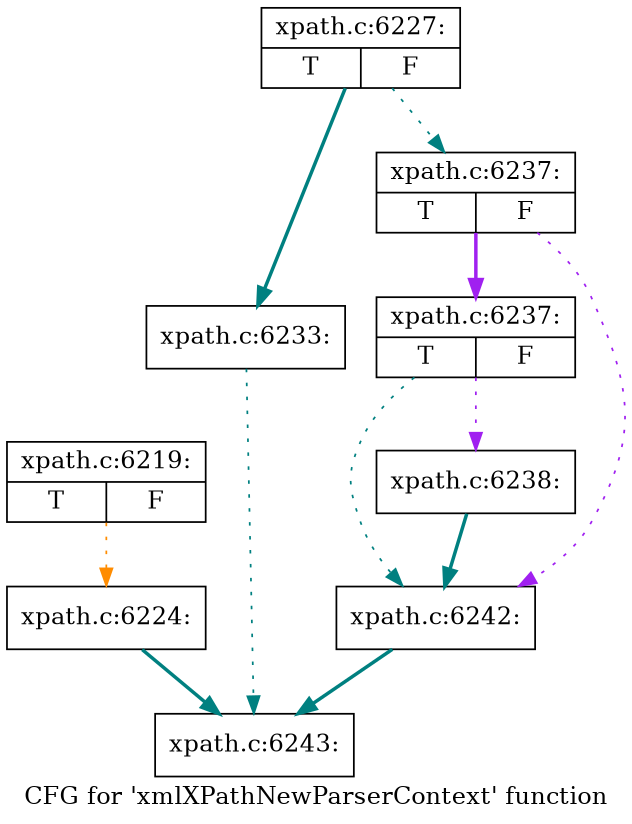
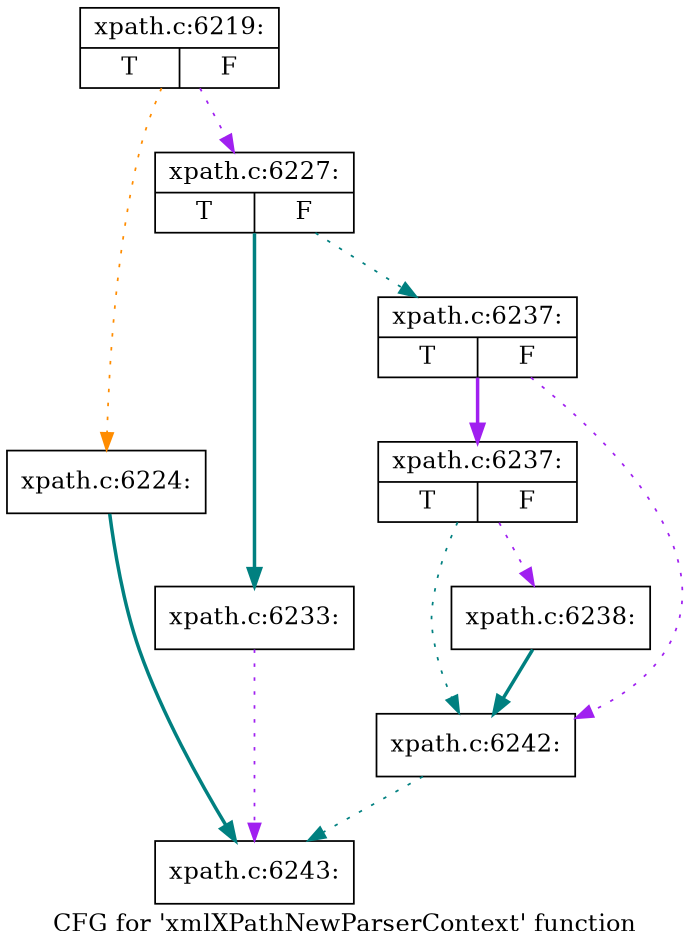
none -> (213, 112)
(250, 532) -> (254, 736)
(353, 676) -> (373, 804)
